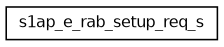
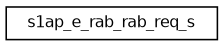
(112, 23) -> (112, 23)
